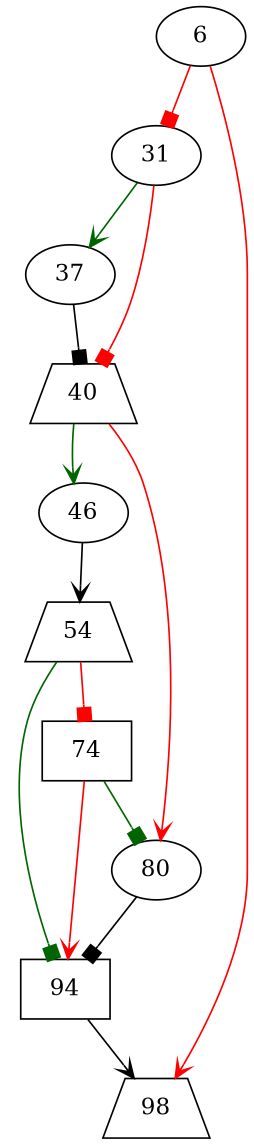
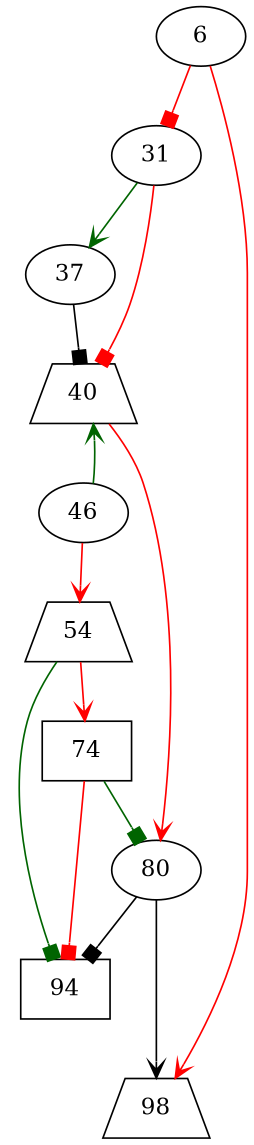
(73, 445) -> (95, 462)
(81, 564) -> (81, 564)
(82, 683) -> (82, 683)
(77, 862) -> (77, 862)
(106, 1042) -> (156, 981)
